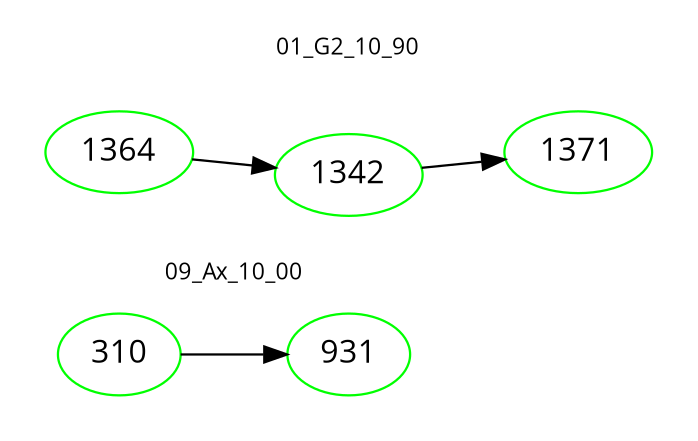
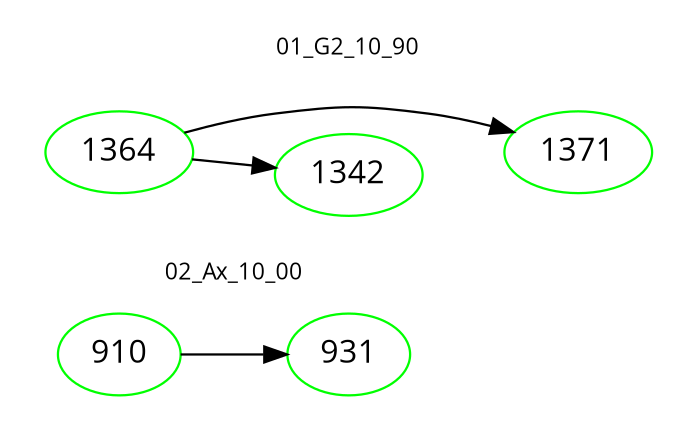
(452, 165) -> (337, 108)
(234, 274) -> (234, 274)
(119, 354) -> (119, 354)
